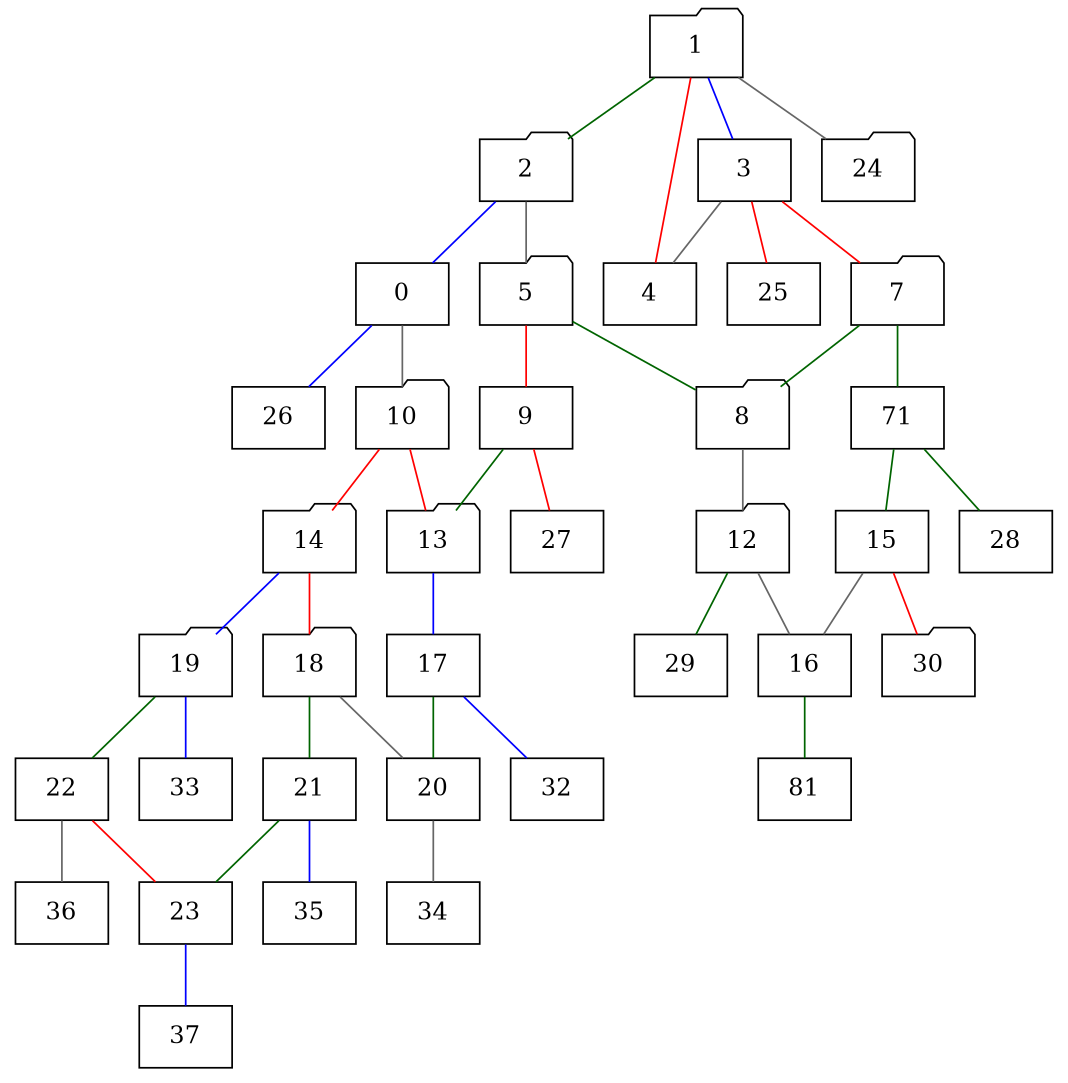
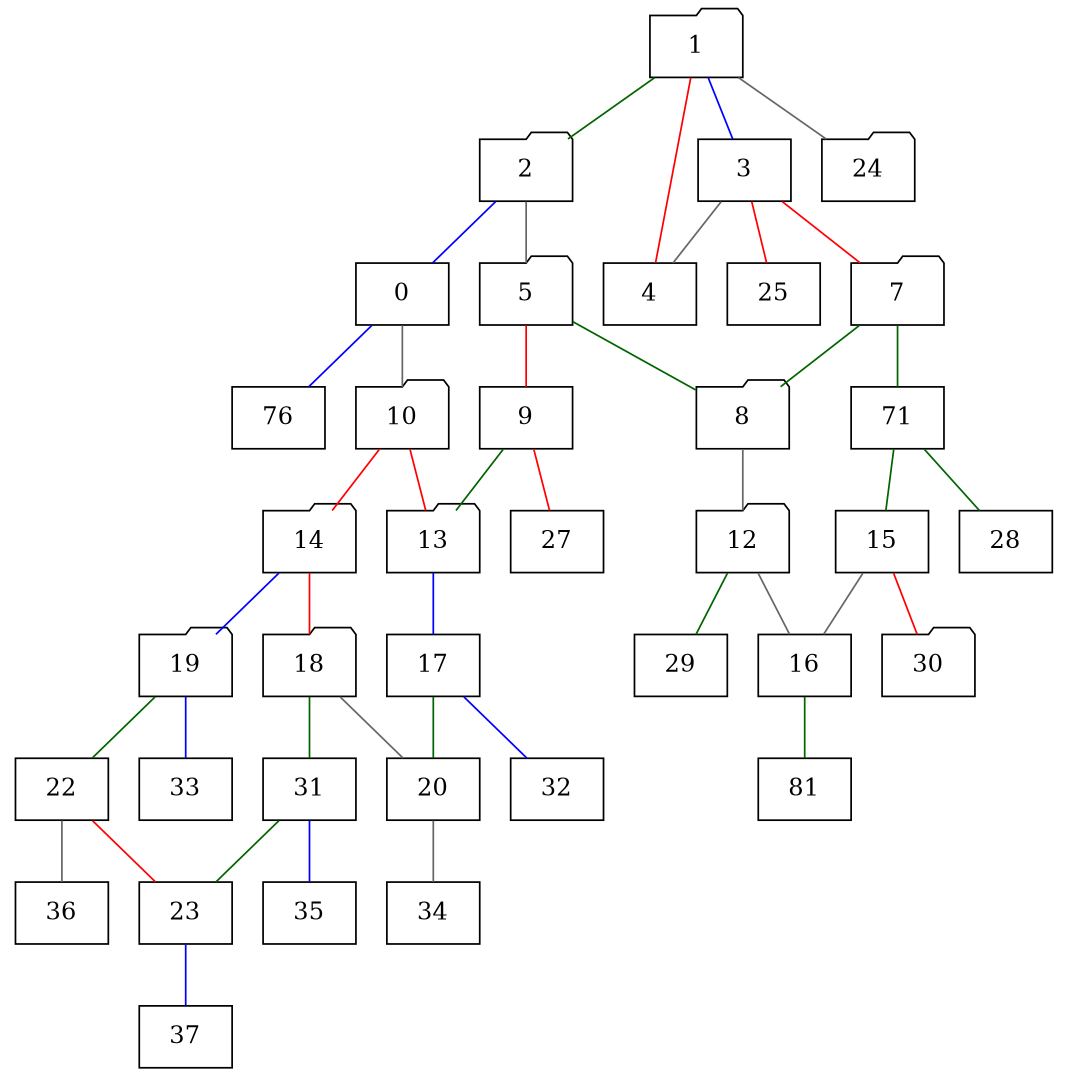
(279, 418) -> (279, 418)
(310, 789) -> (310, 789)
